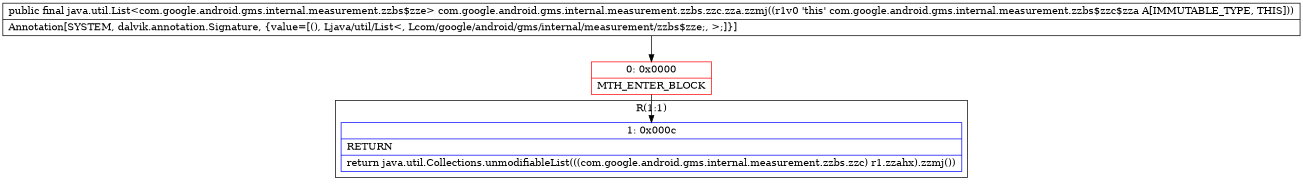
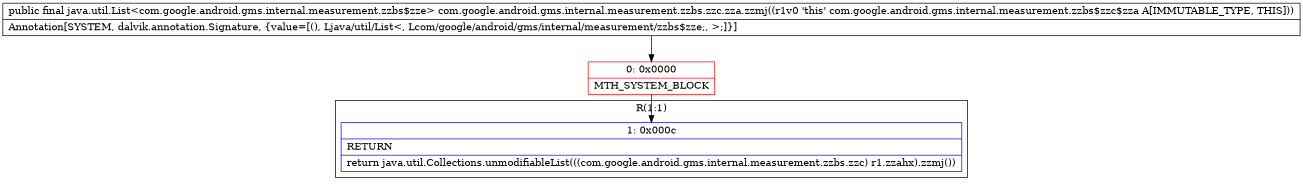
(651, 86) -> (651, 86)
